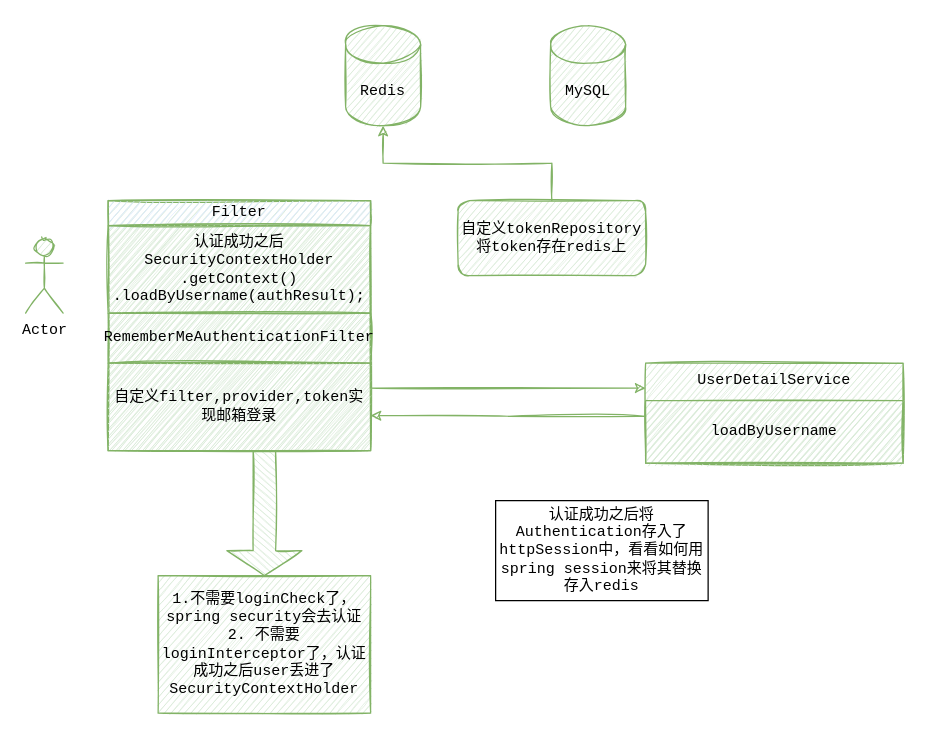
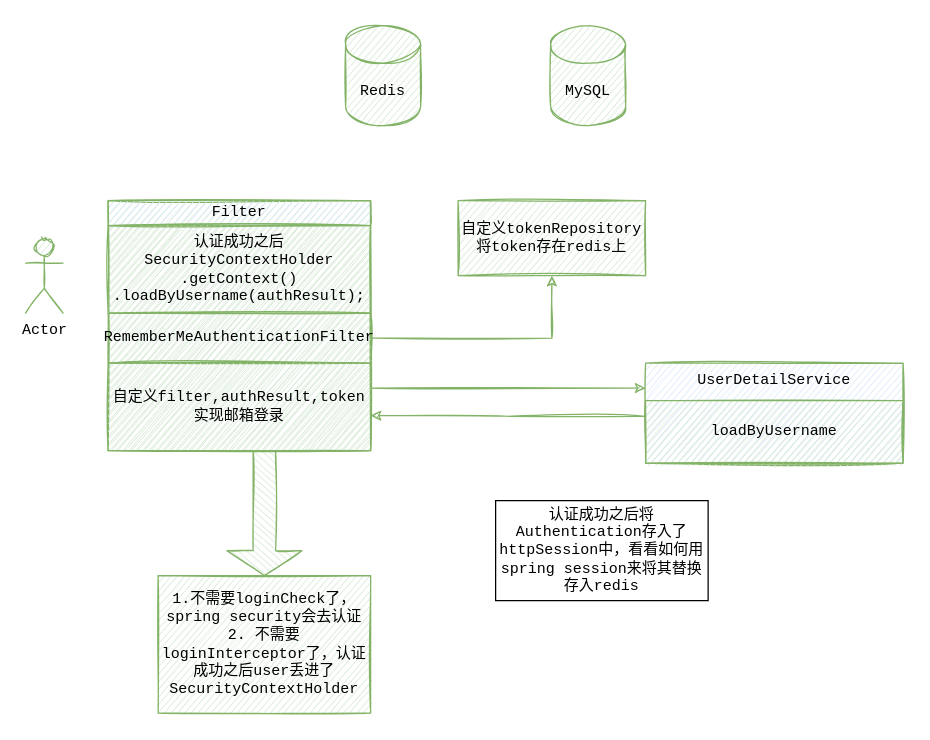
(472, 163) -> none
(552, 238) -> (552, 238)
none -> (488, 338)
(774, 381) -> (774, 381)
(239, 407) -> (239, 407)
